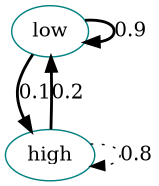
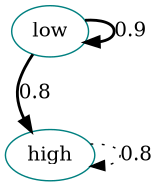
(35, 93) -> (35, 93)
(52, 101) -> none
